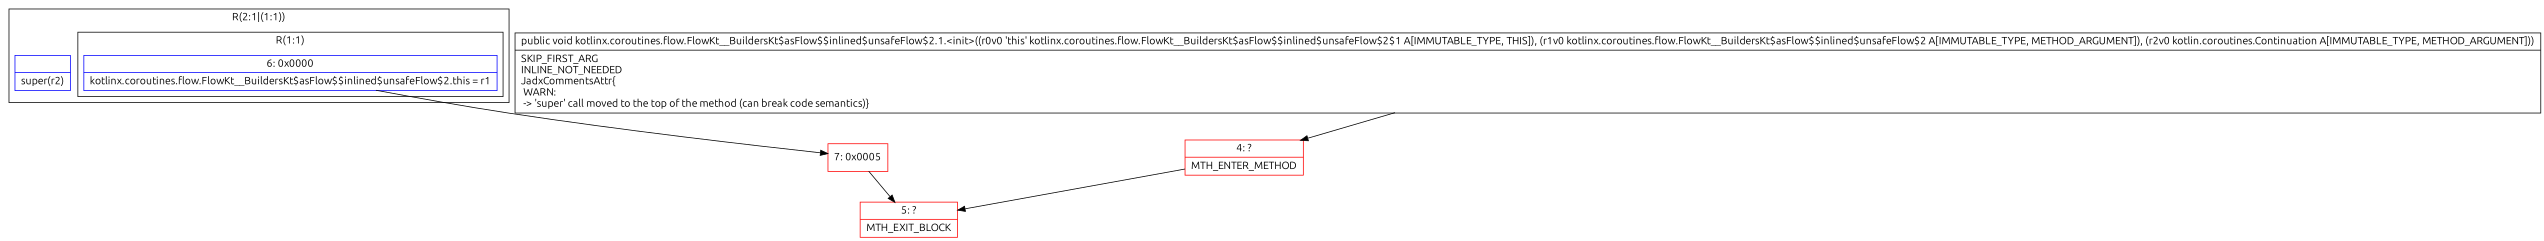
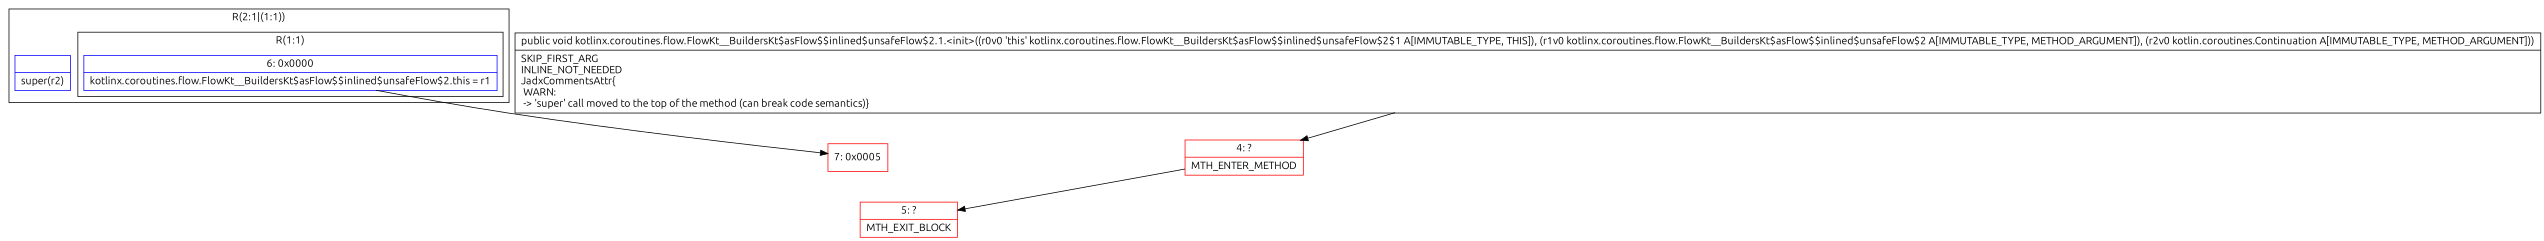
(879, 184) -> none
